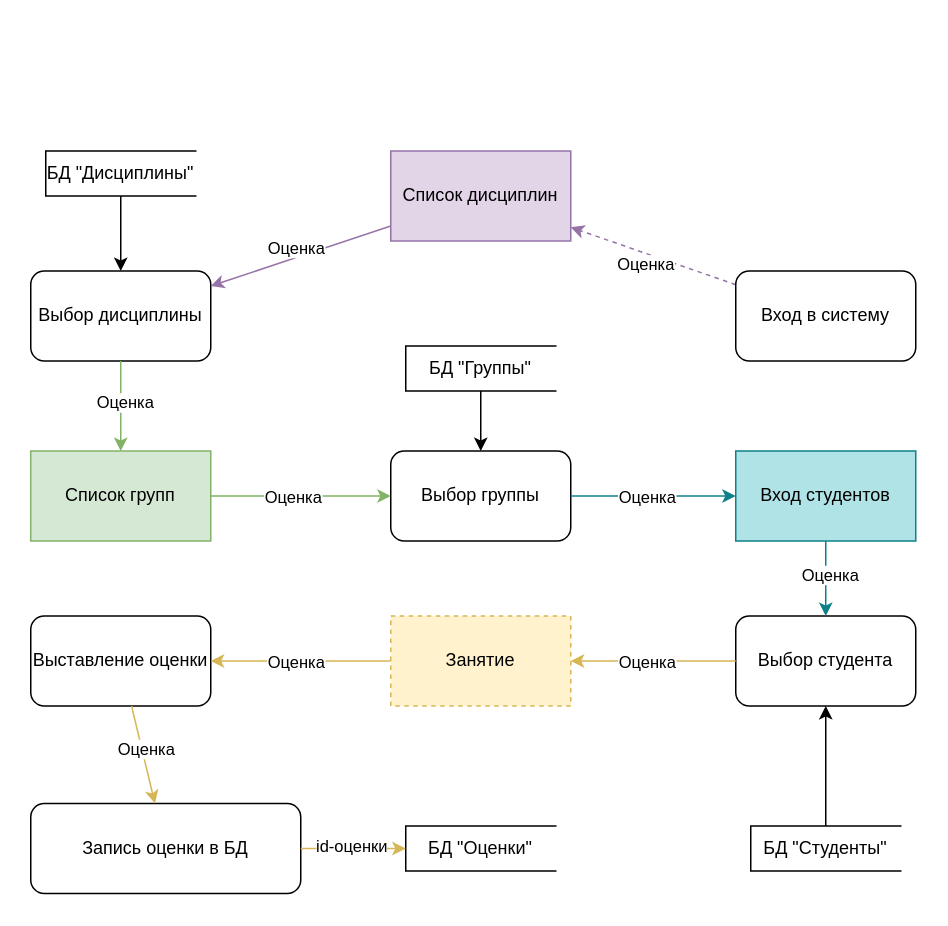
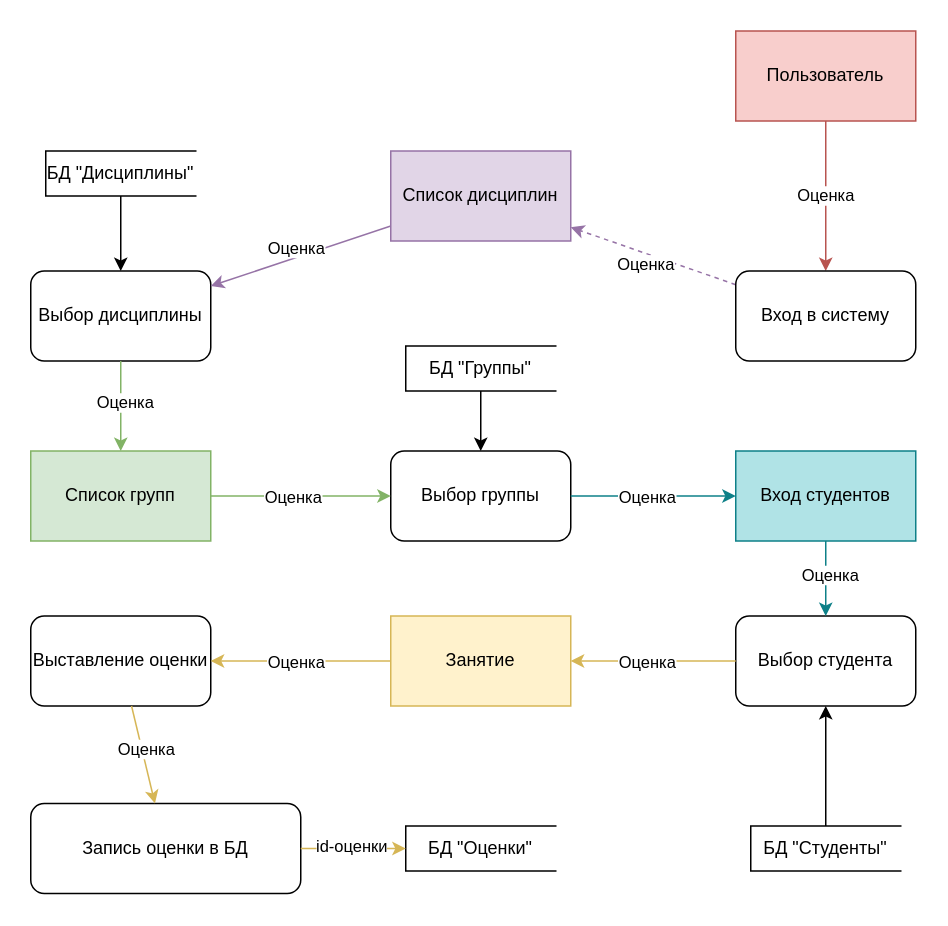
none -> (826, 76)
none -> (826, 191)
(481, 661) -> (481, 661)
